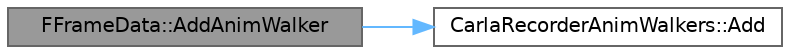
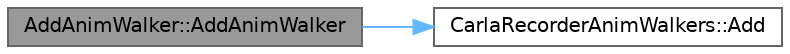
(185, 27) -> (185, 27)
